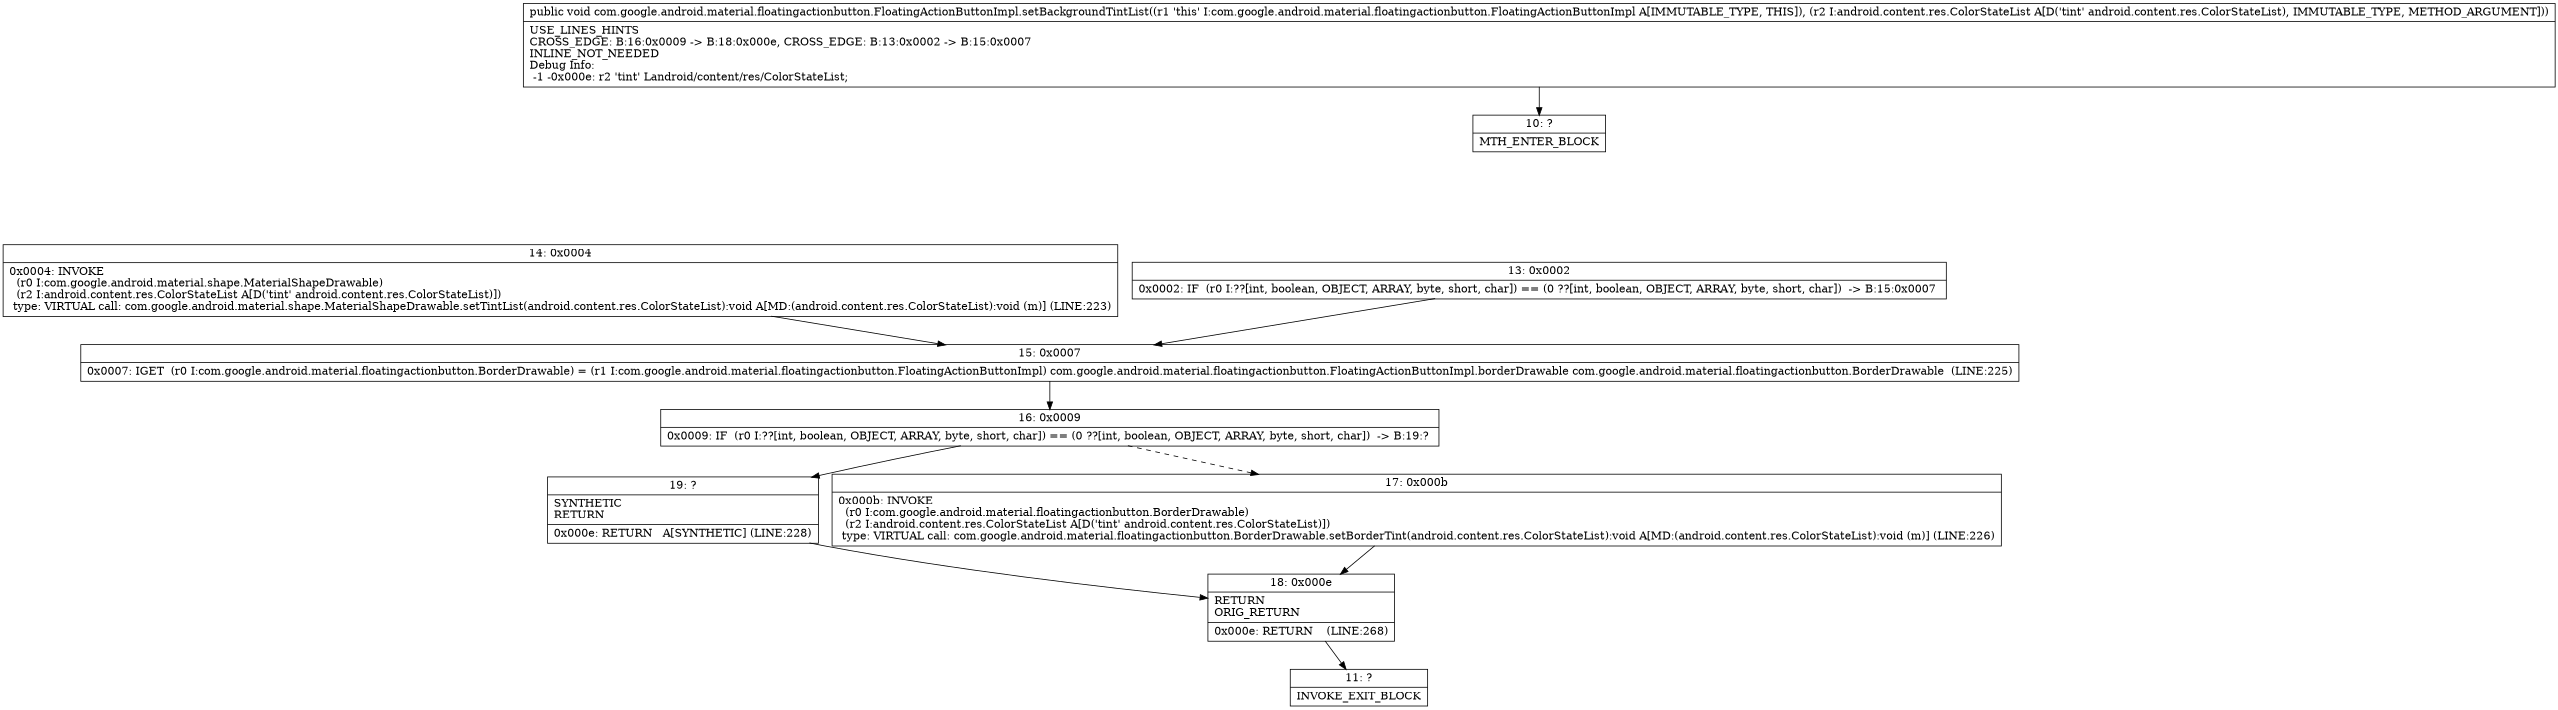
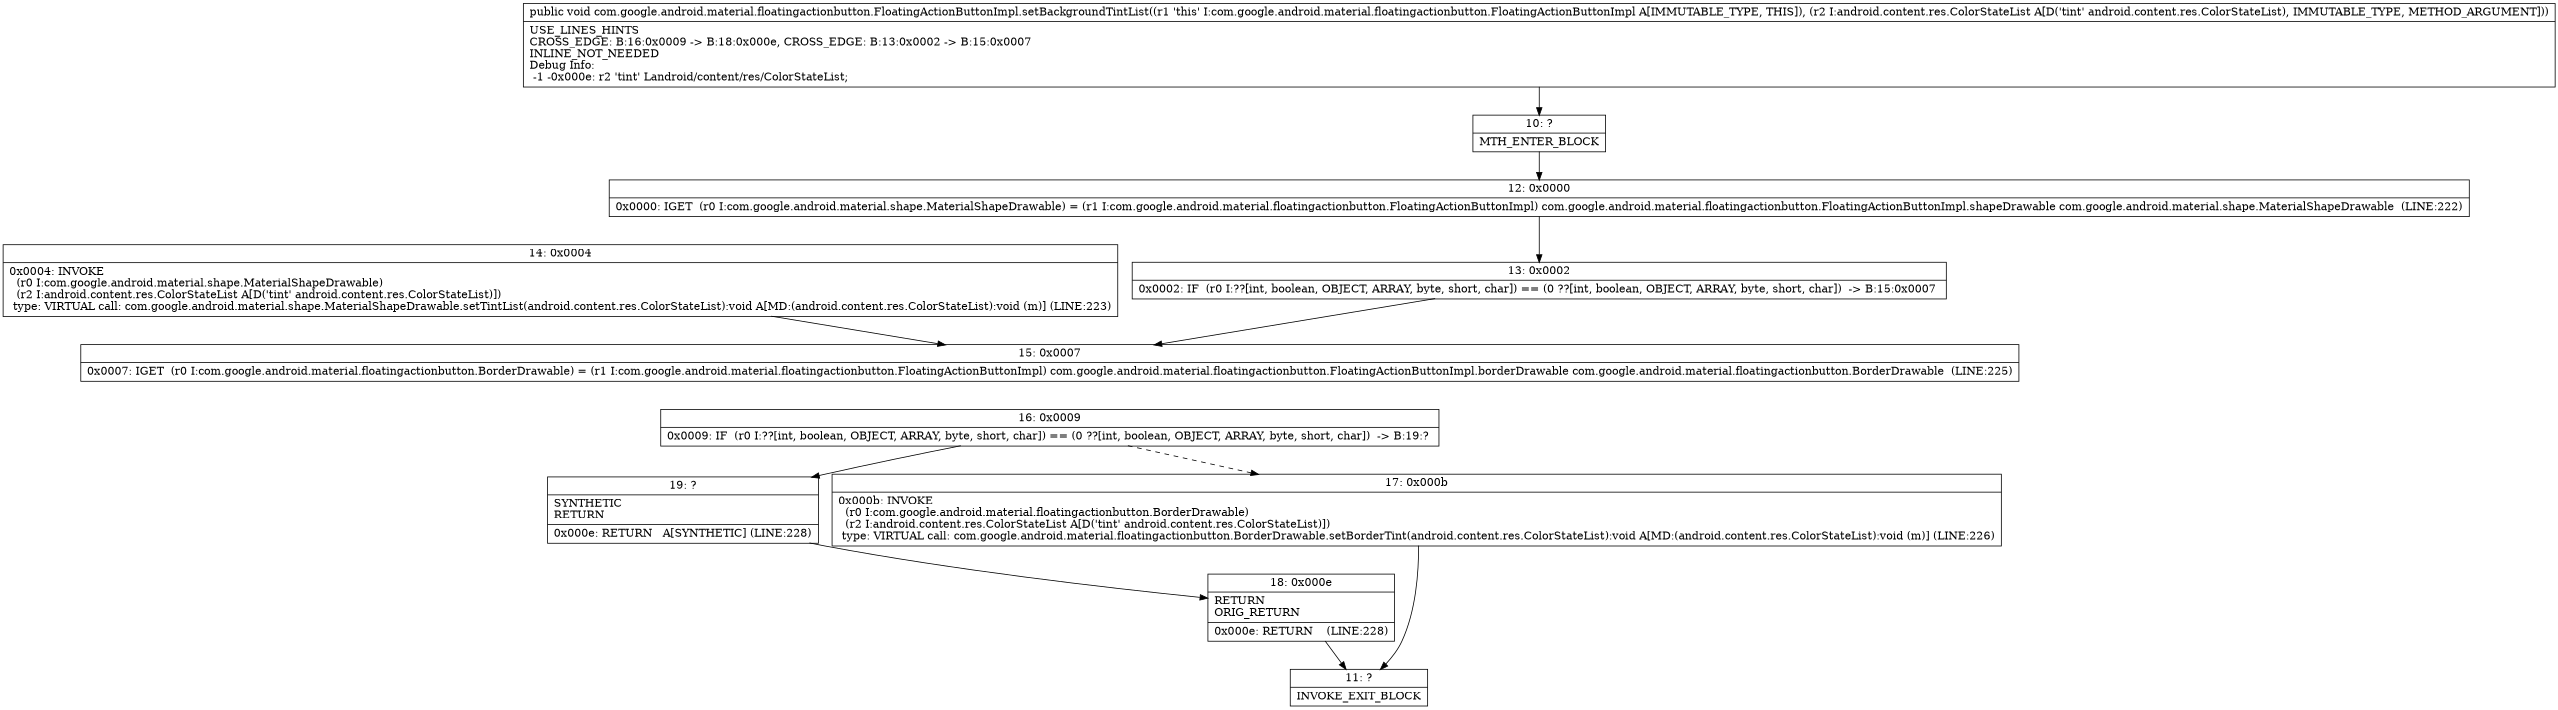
none -> (1539, 198)
(1050, 391) -> none
(1361, 558) -> (1413, 608)
(1301, 631) -> (1301, 631)
